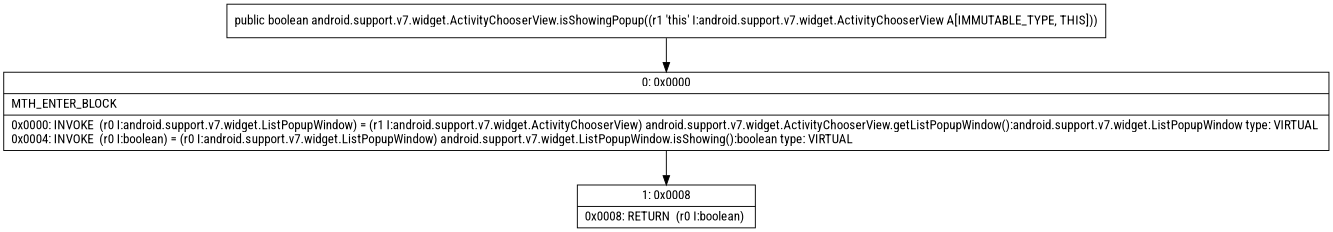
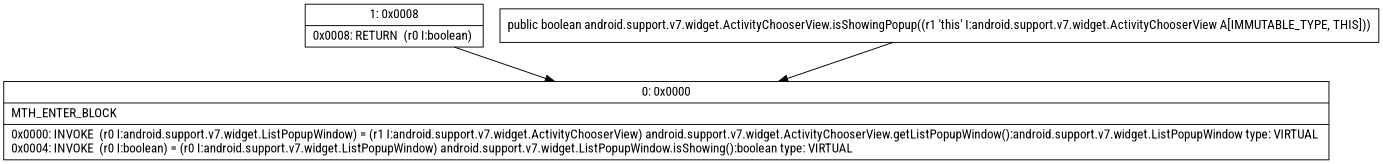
(666, 163) -> (500, 63)
